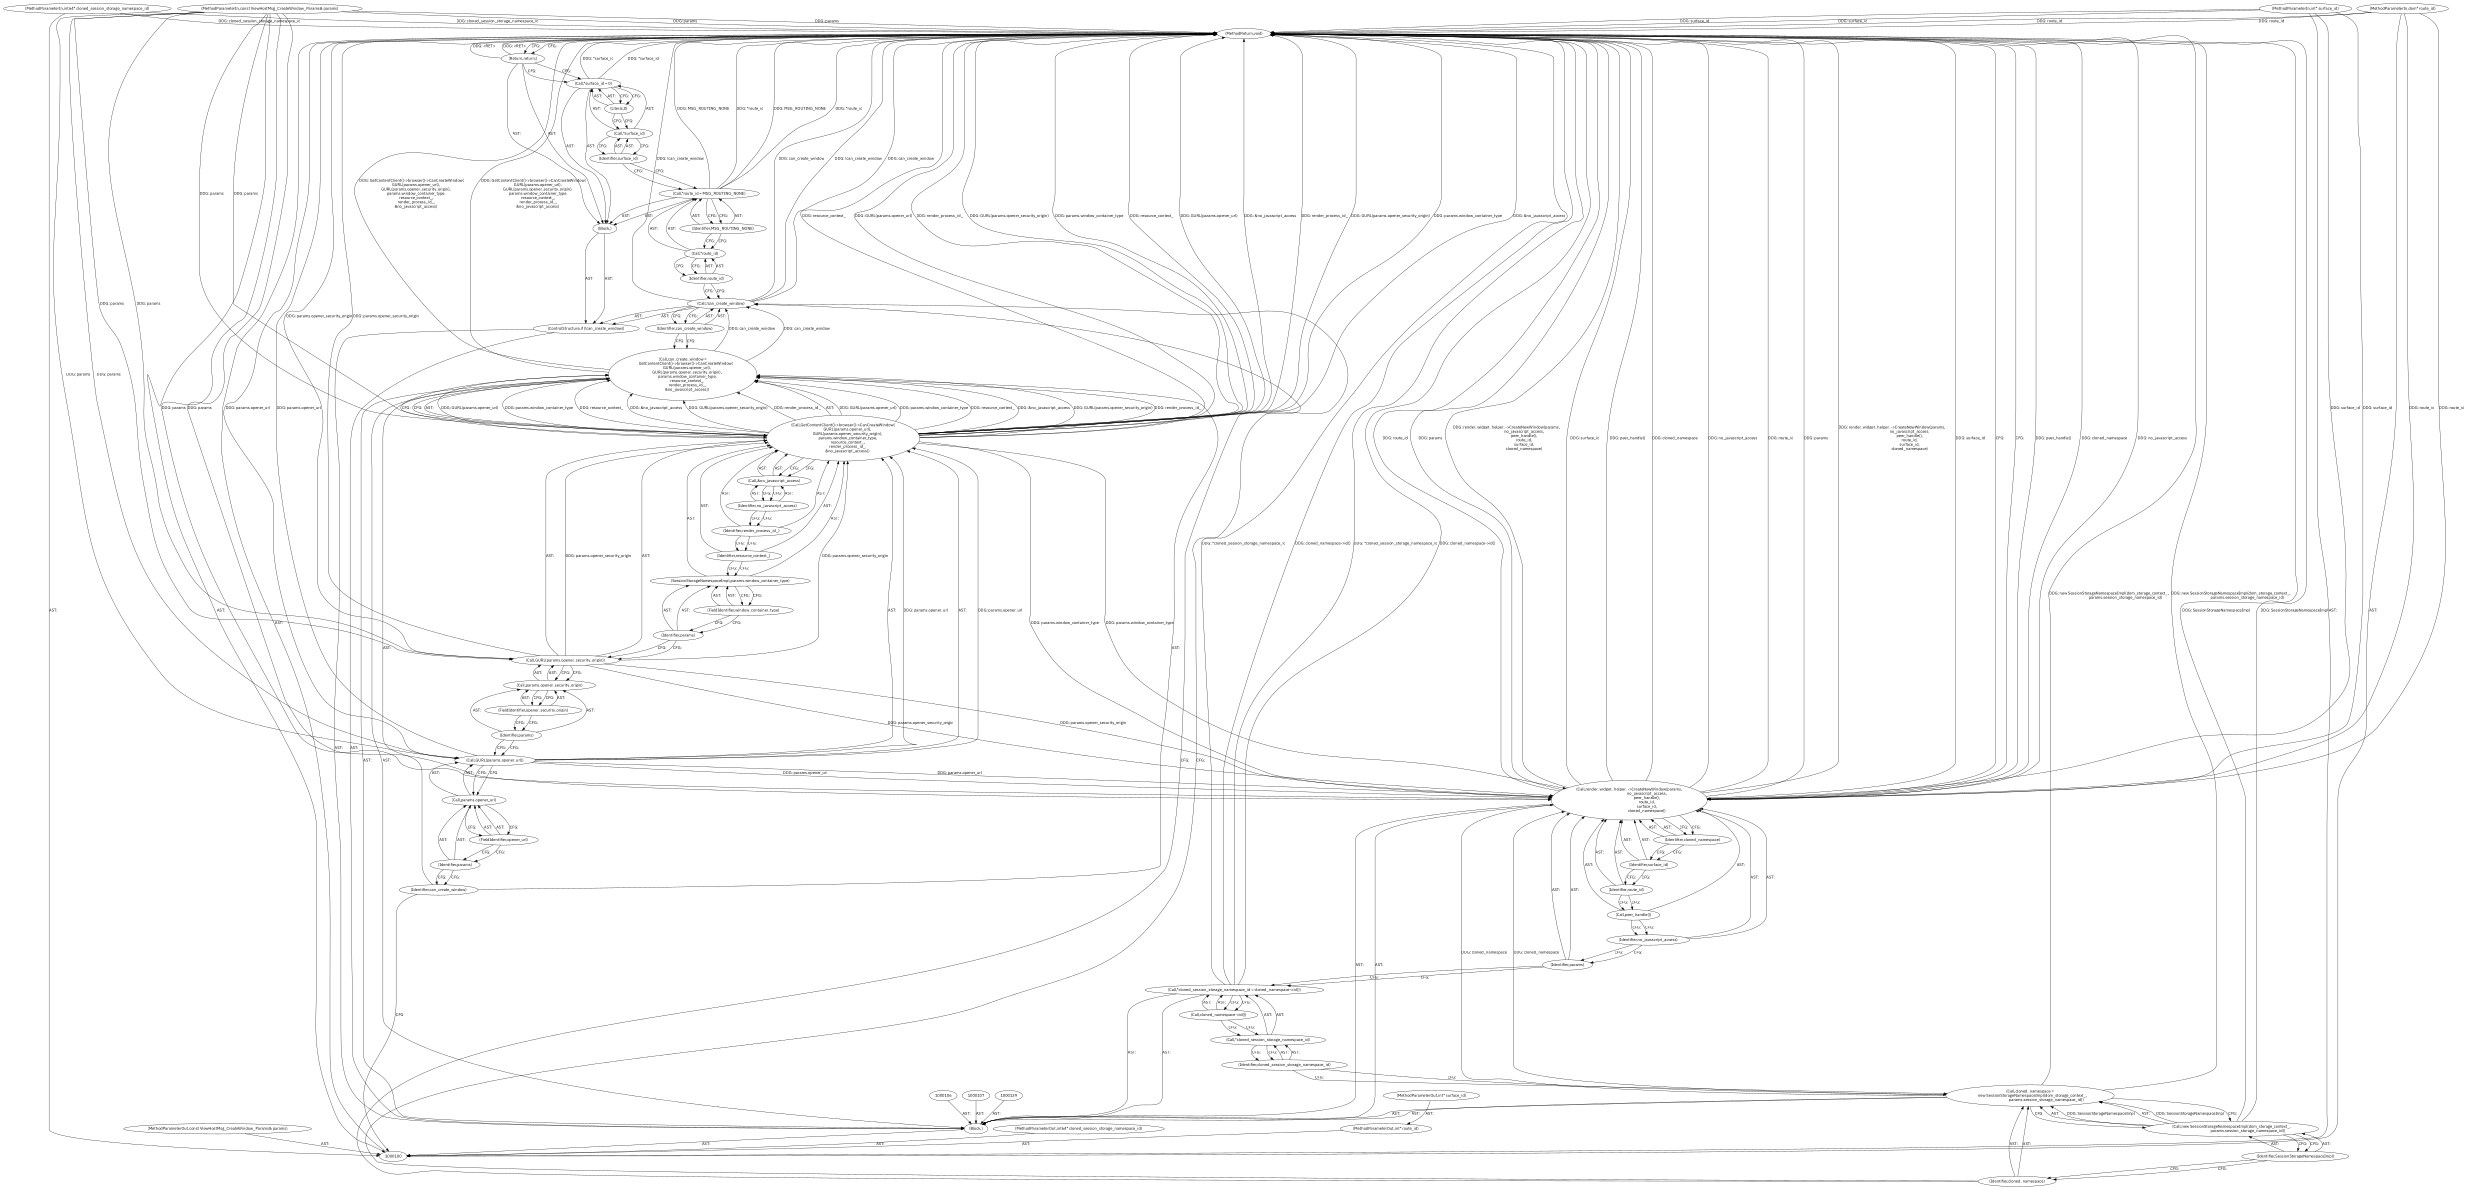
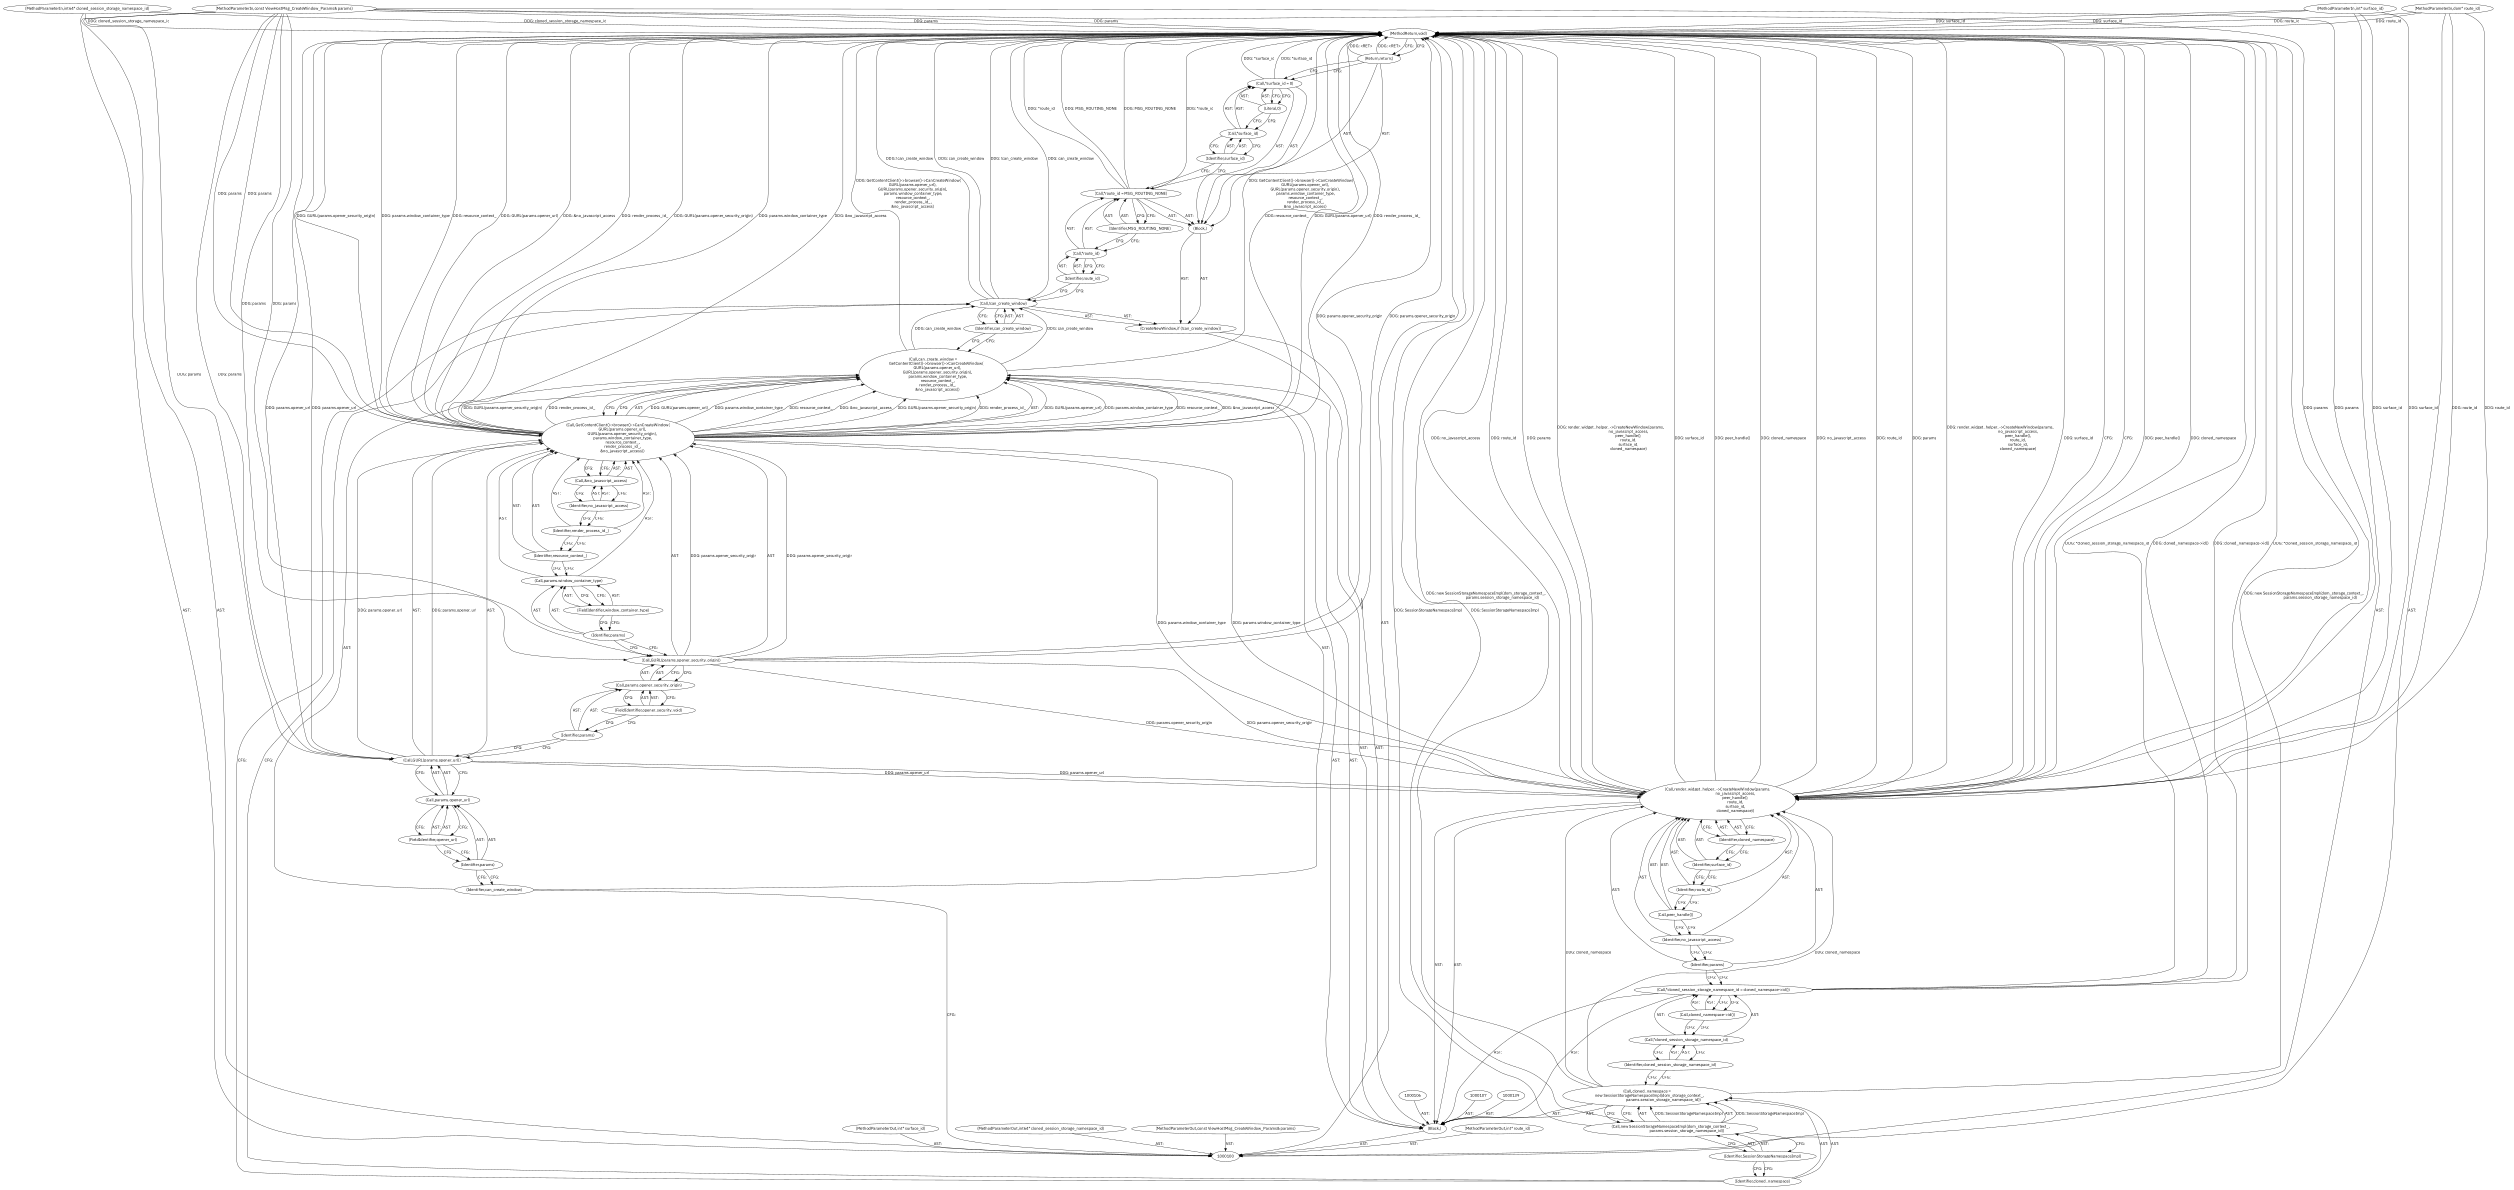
(586, 329) -> (1181, 329)
(730, 581) -> (569, 581)
(533, 710) -> (649, 710)
(1423, 1115) -> (1053, 1152)
